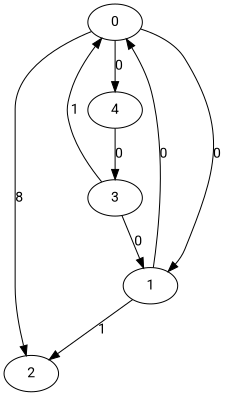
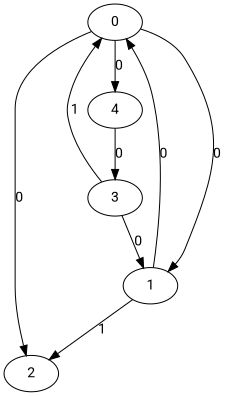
(19, 198) -> (19, 198)
